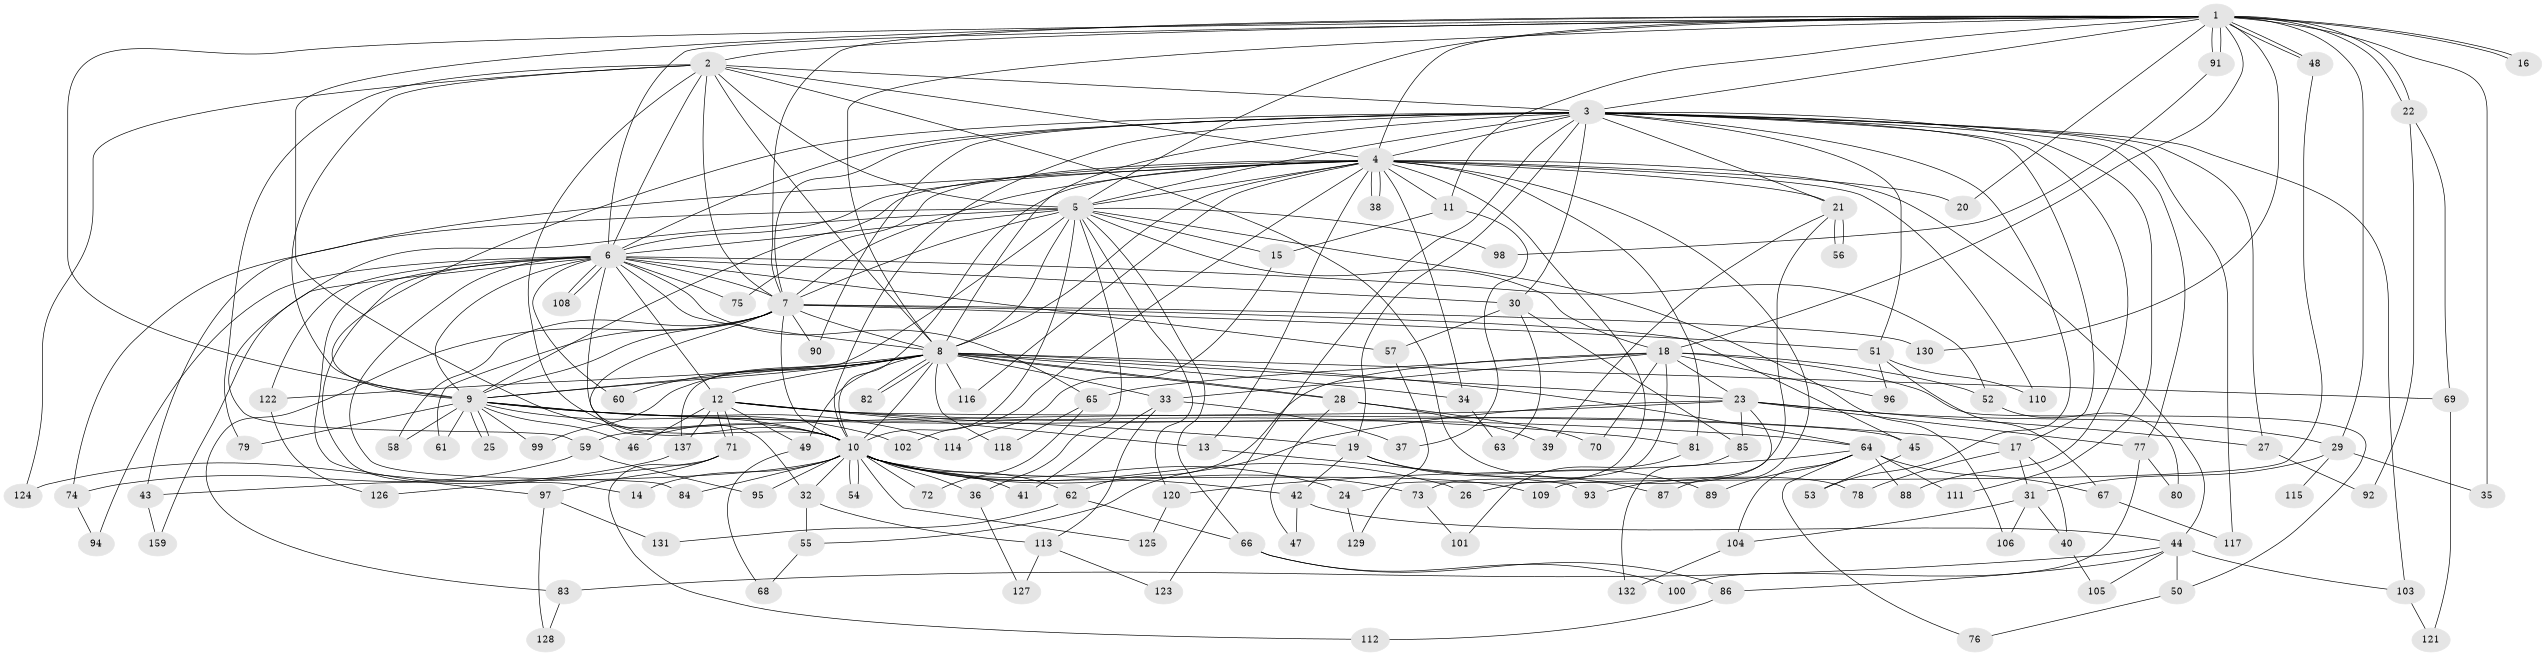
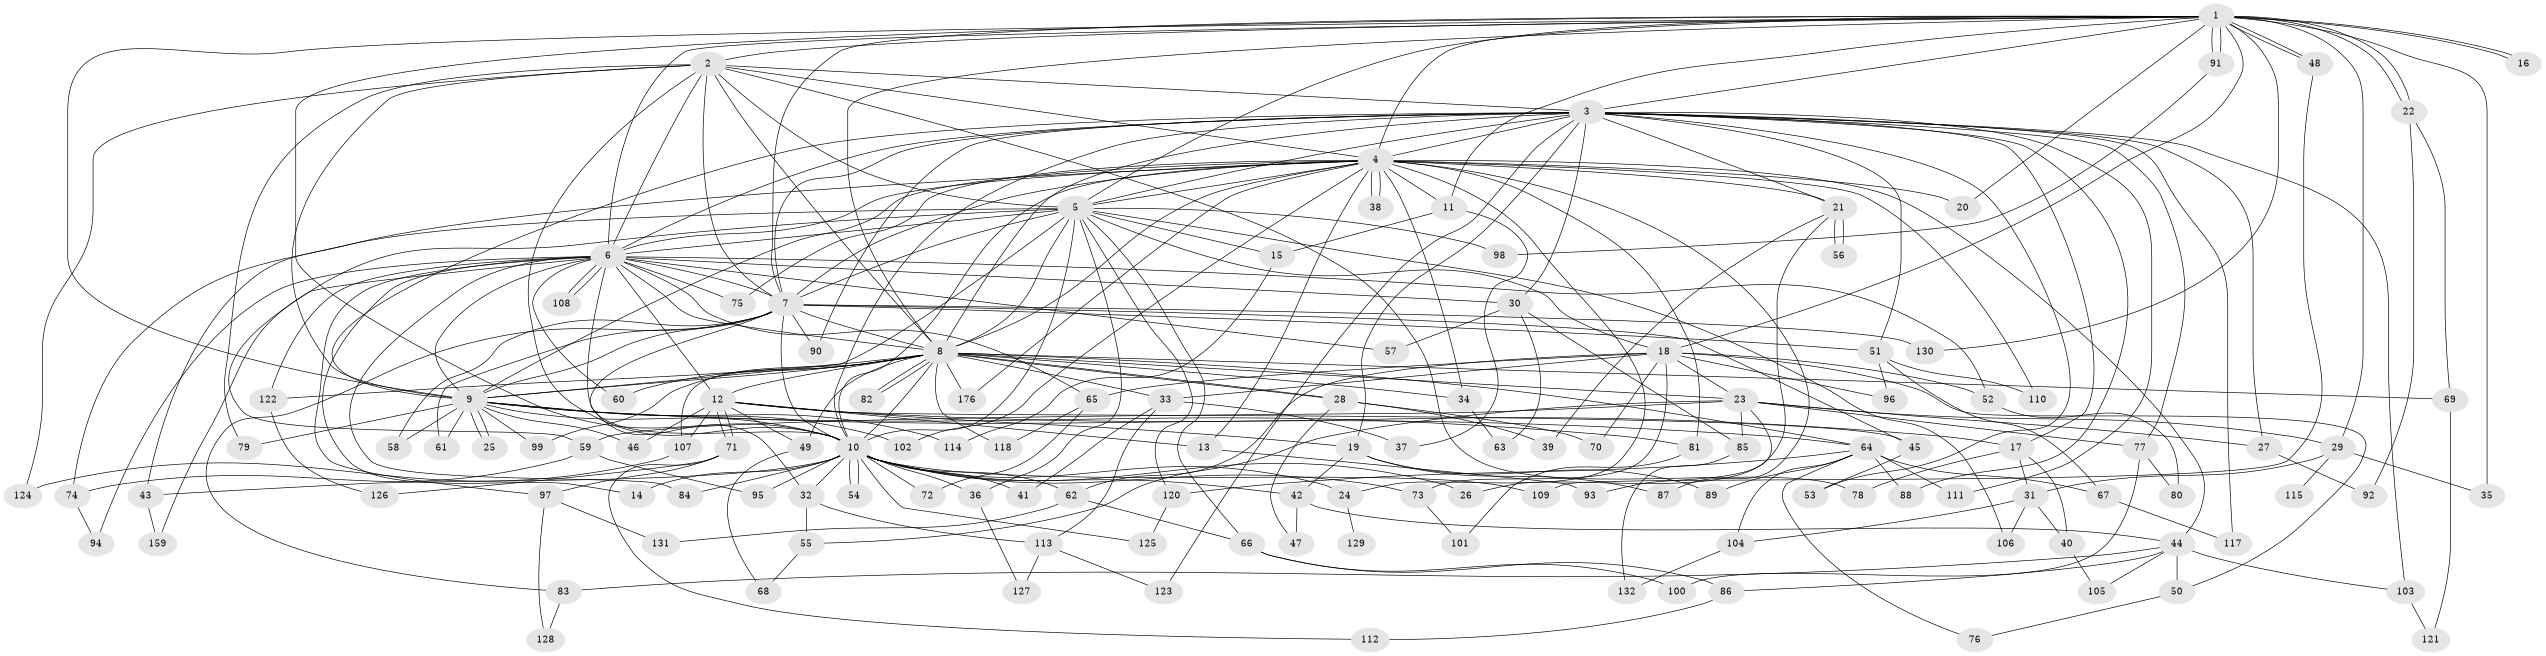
(967, 400) -> (967, 400)
(683, 448) -> (683, 448)
(1427, 458) -> none
